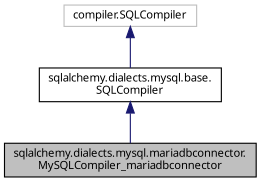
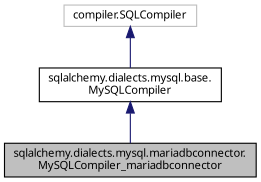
(130, 85) -> (130, 85)
